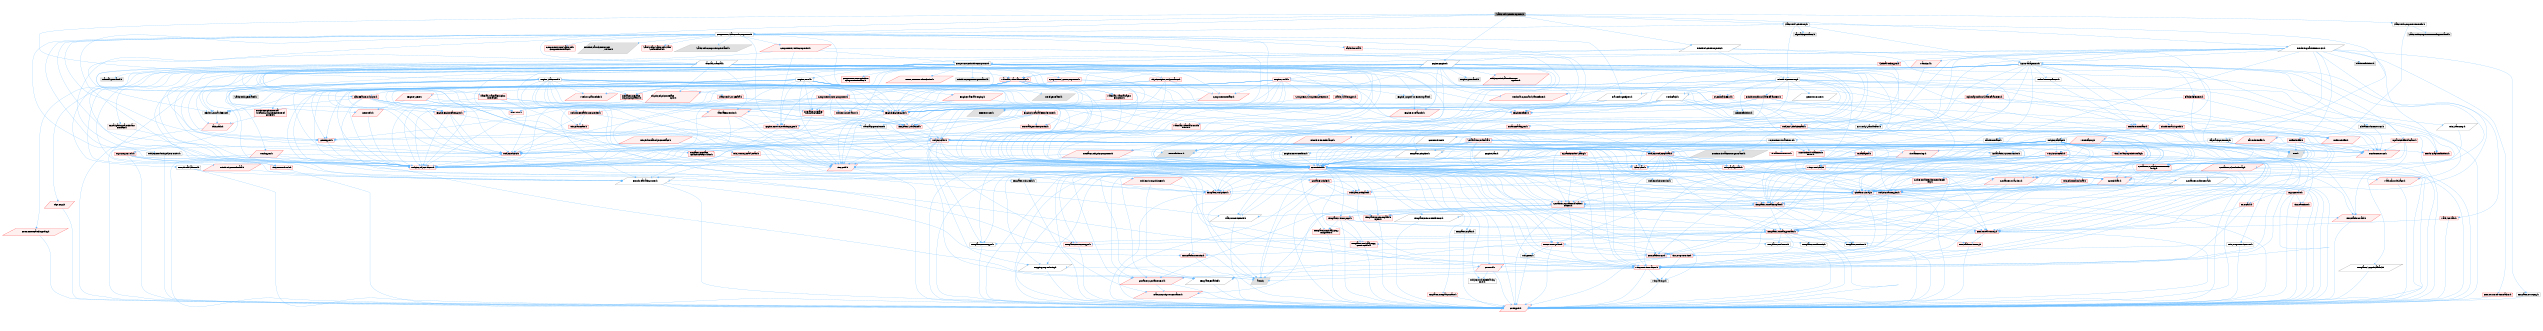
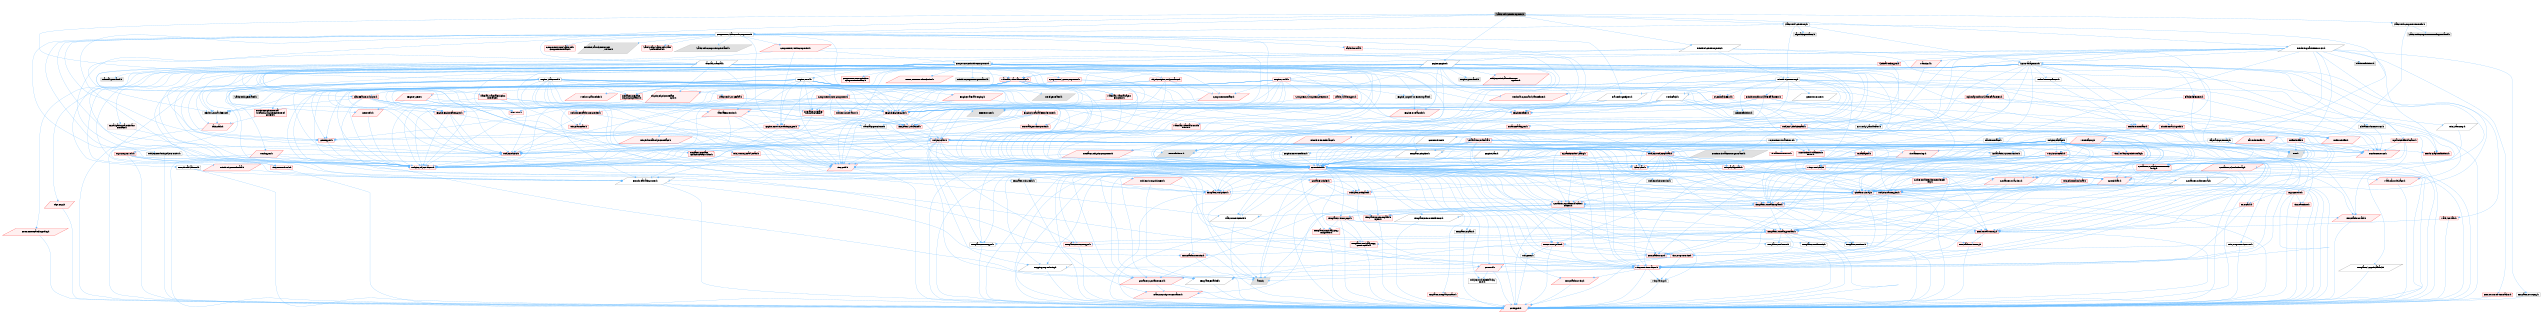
(574, 90) -> (860, 91)
none -> (729, 105)
none -> (1575, 281)
